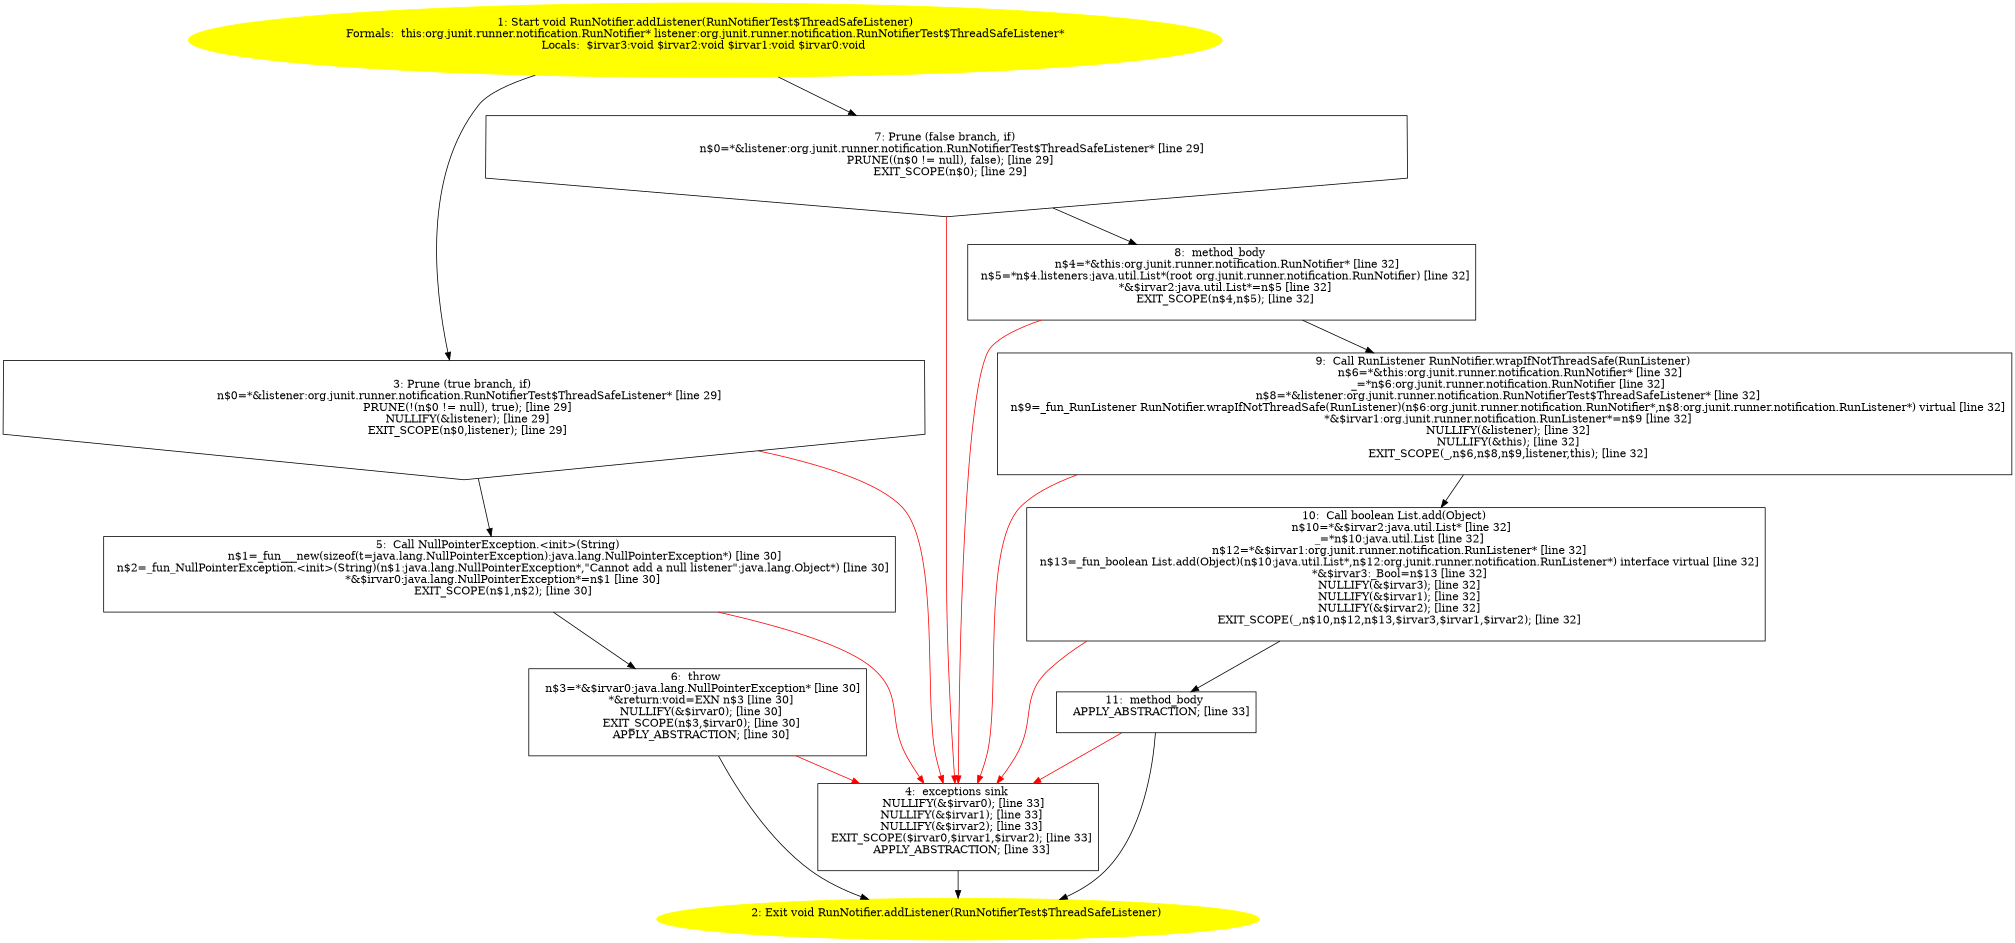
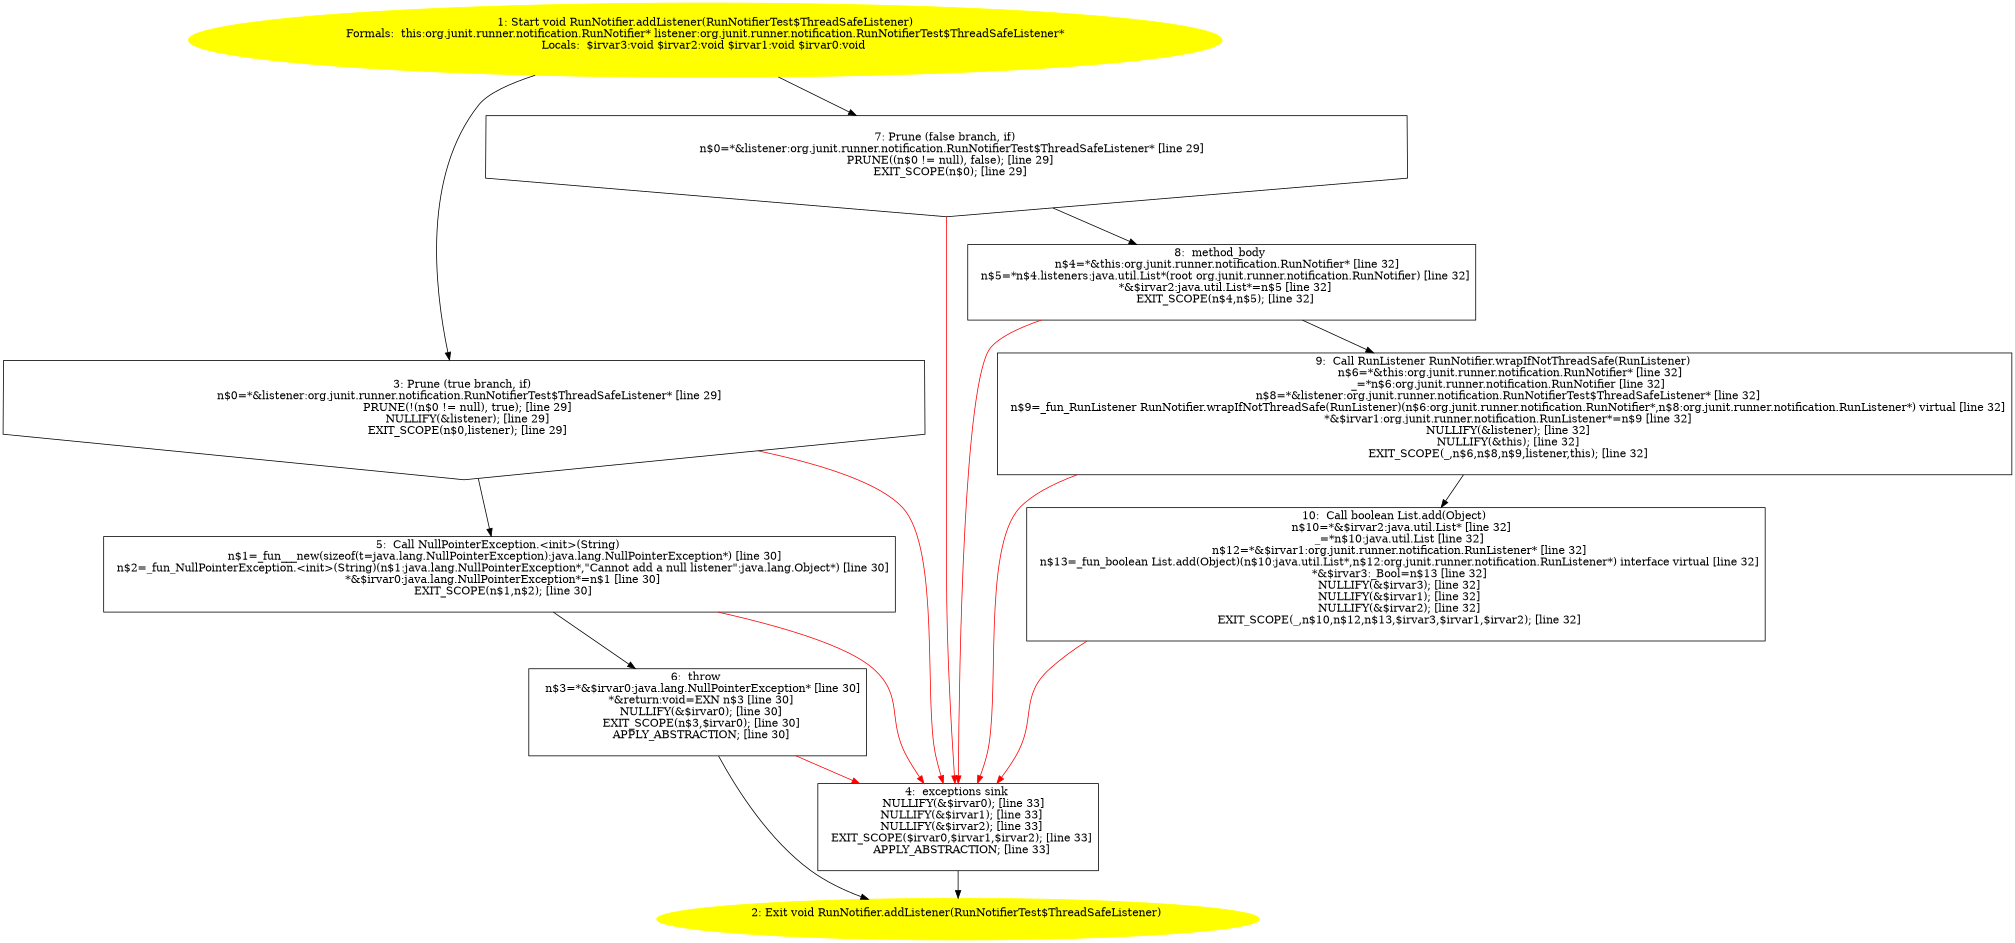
(1156, 712) -> none
